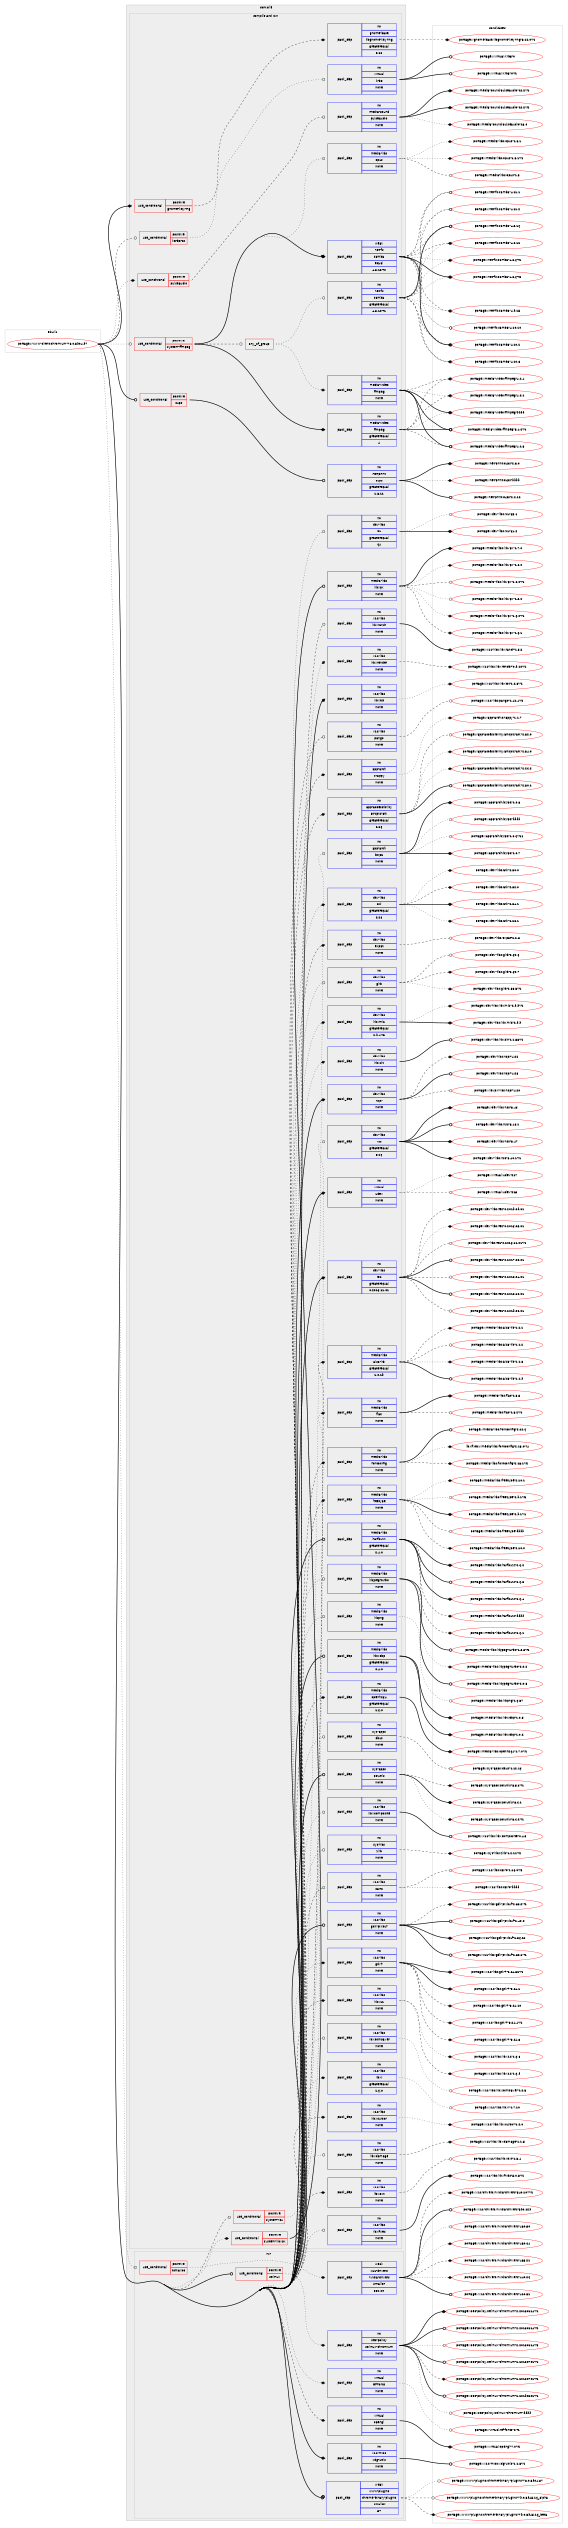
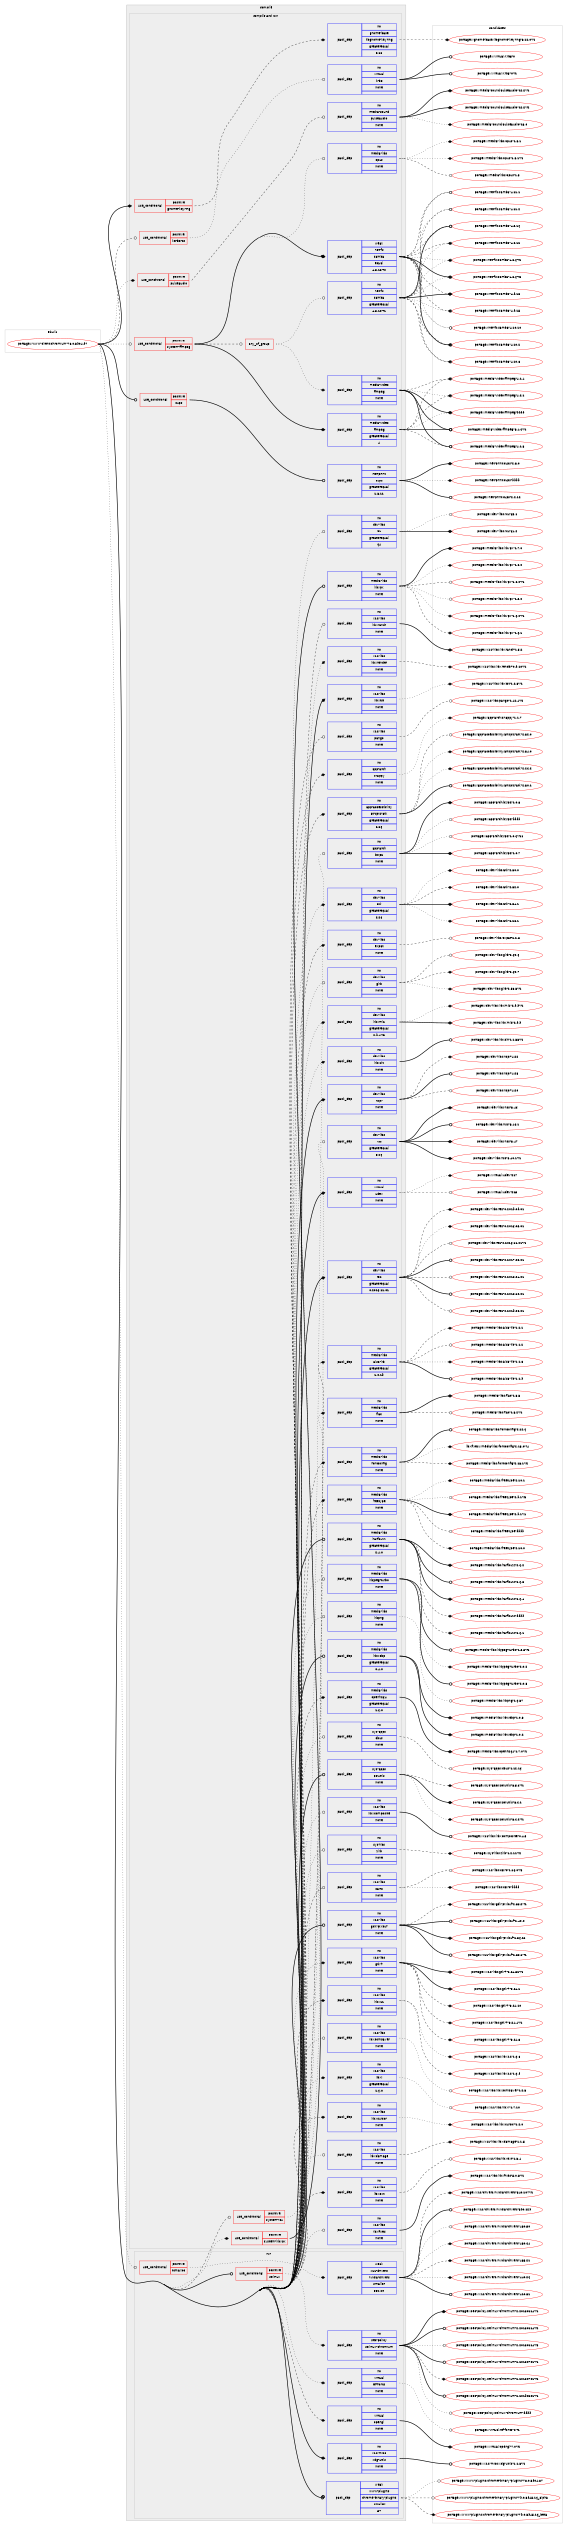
none -> (497, 294)
(497, 1091) -> (497, 1091)
